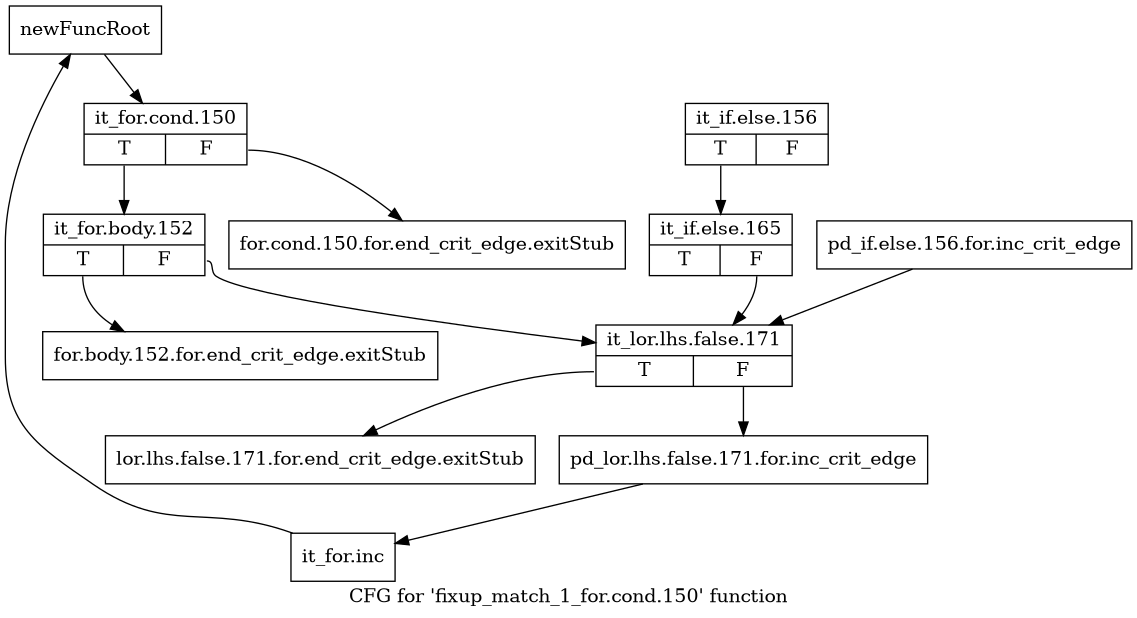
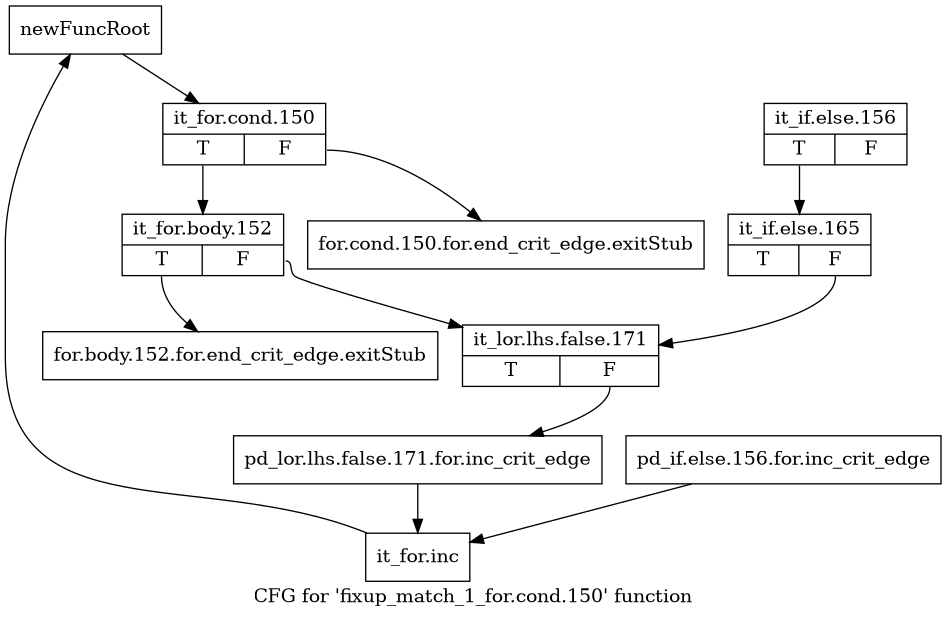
(848, 294) -> (587, 511)
(320, 460) -> none
